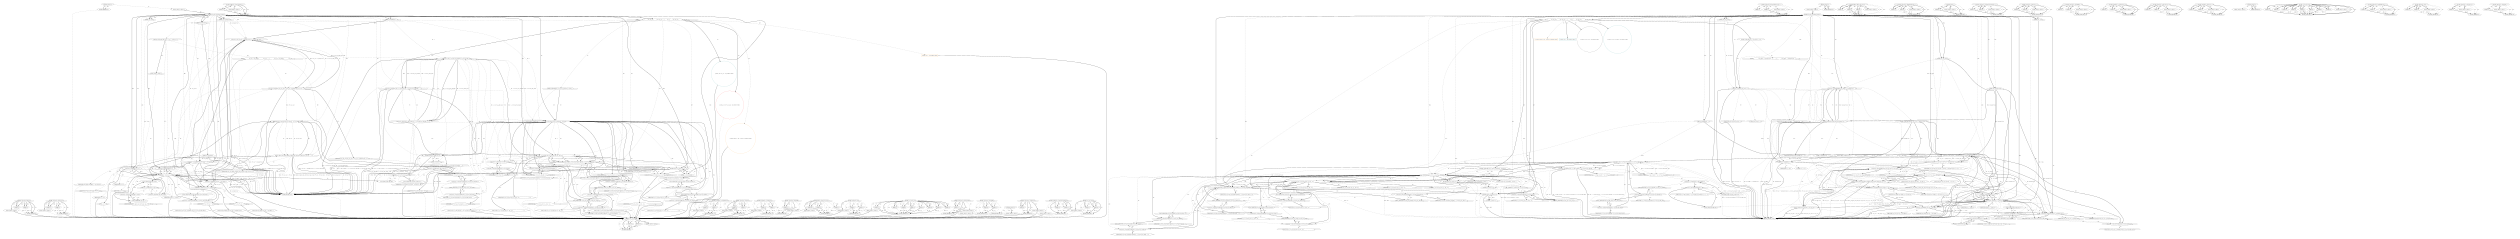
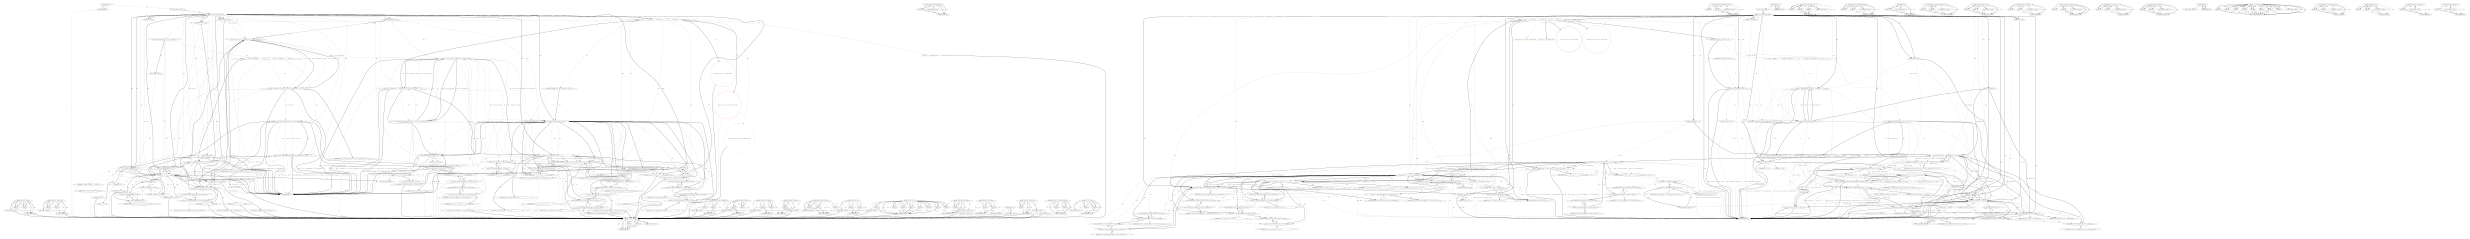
(1737, 105) -> (1728, 74)
